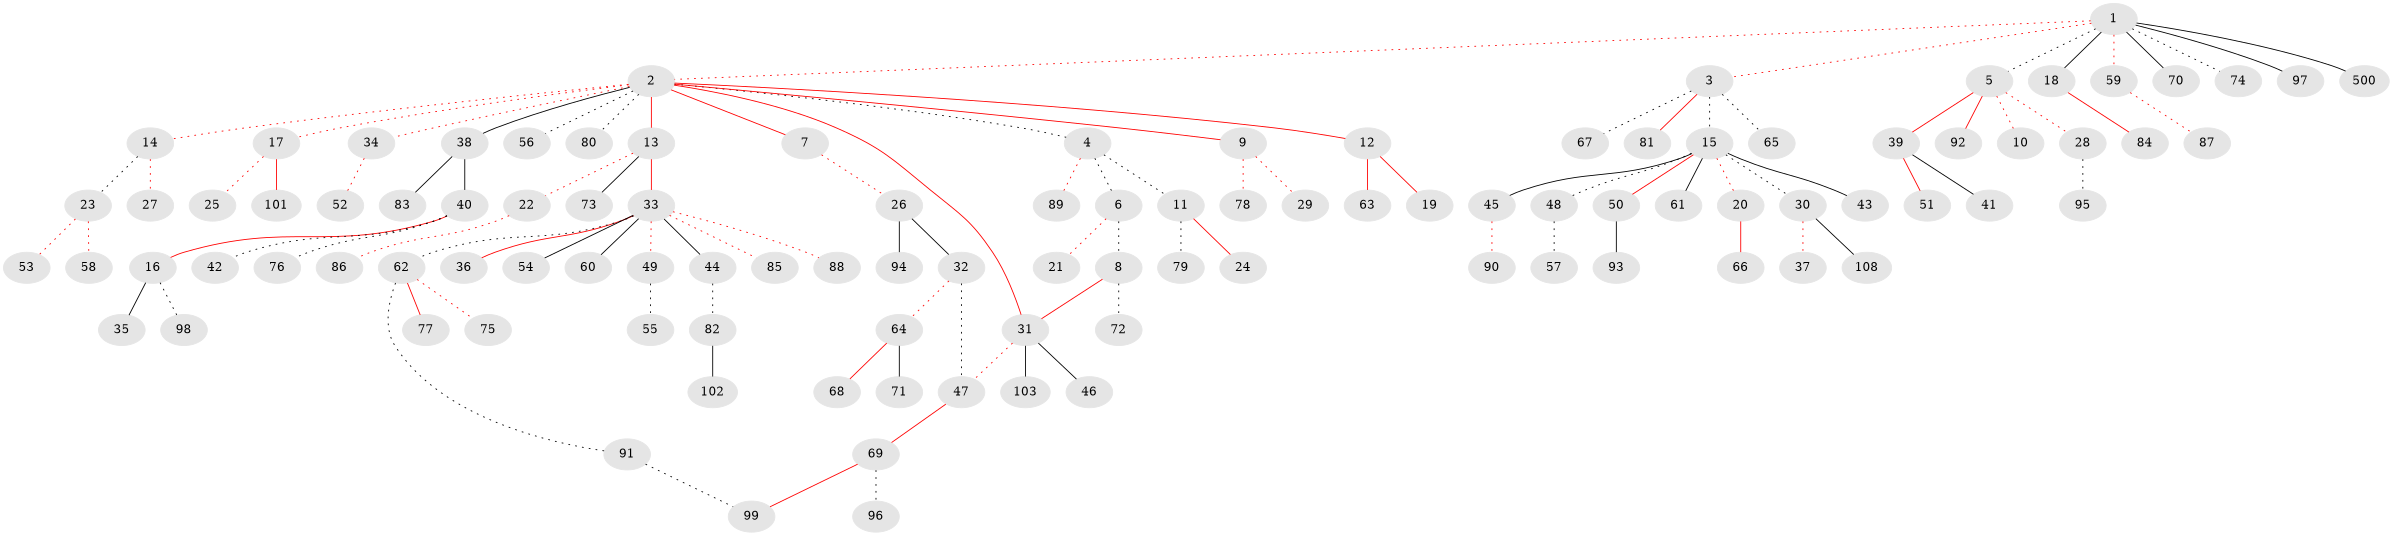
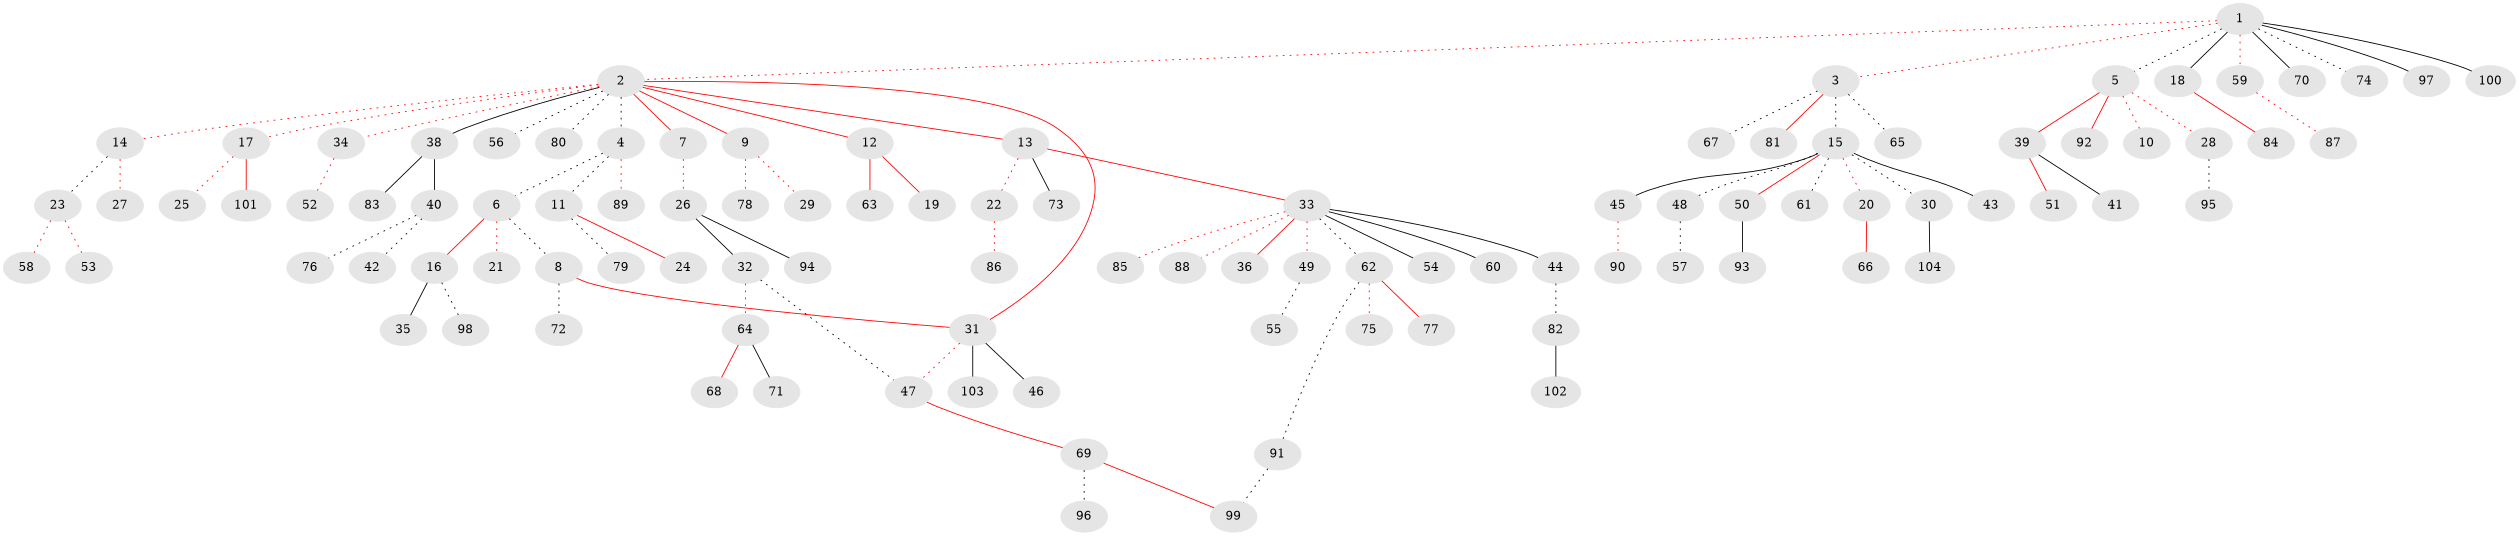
(2364, 81) -> (2491, 81)
(1694, 175) -> (1820, 175)
(288, 237) -> (466, 237)
(1803, 268) -> none
(1867, 268) -> (1930, 268)
